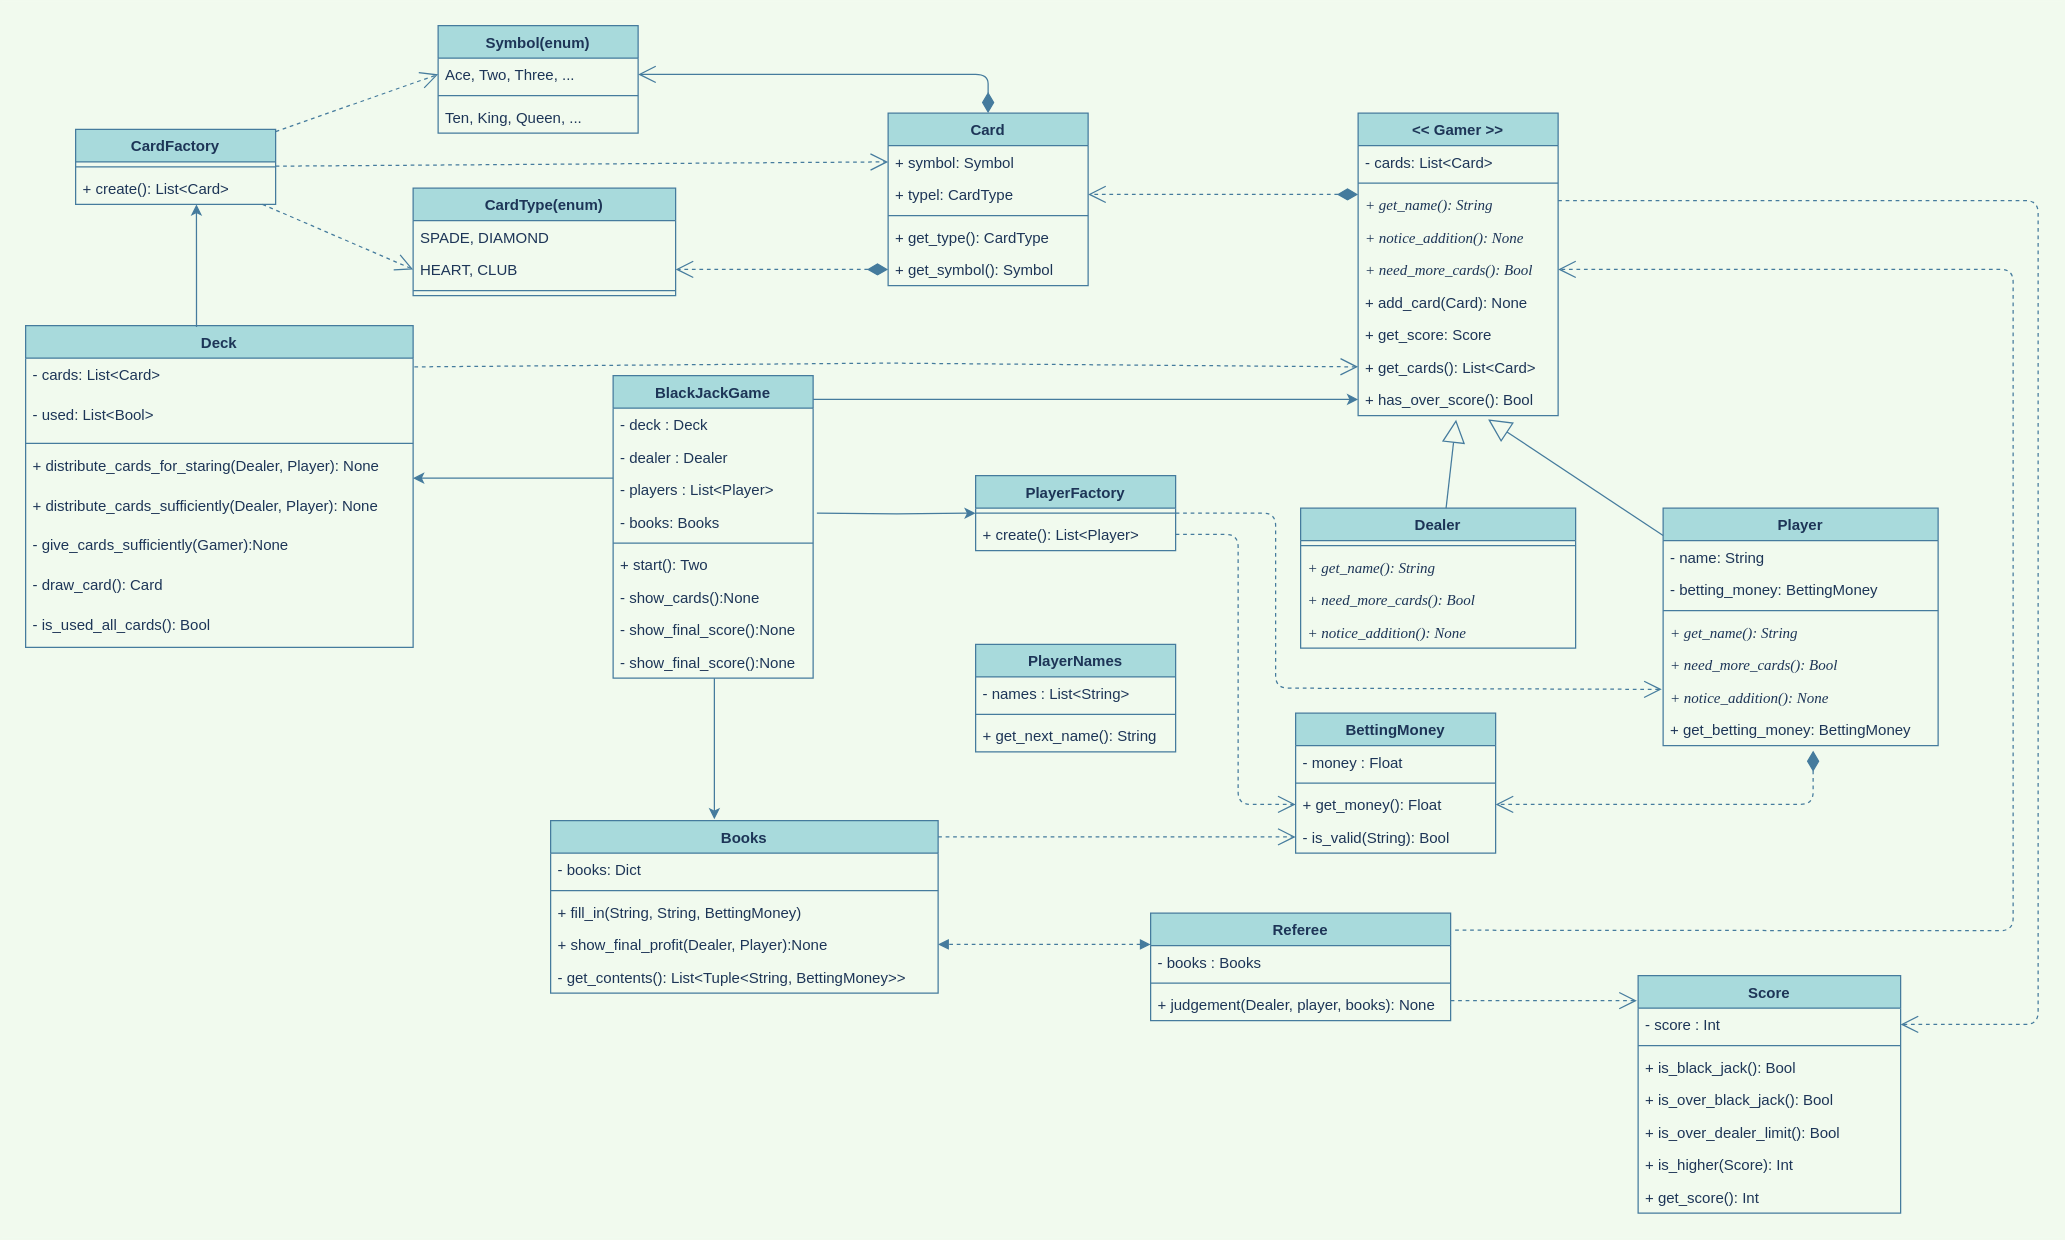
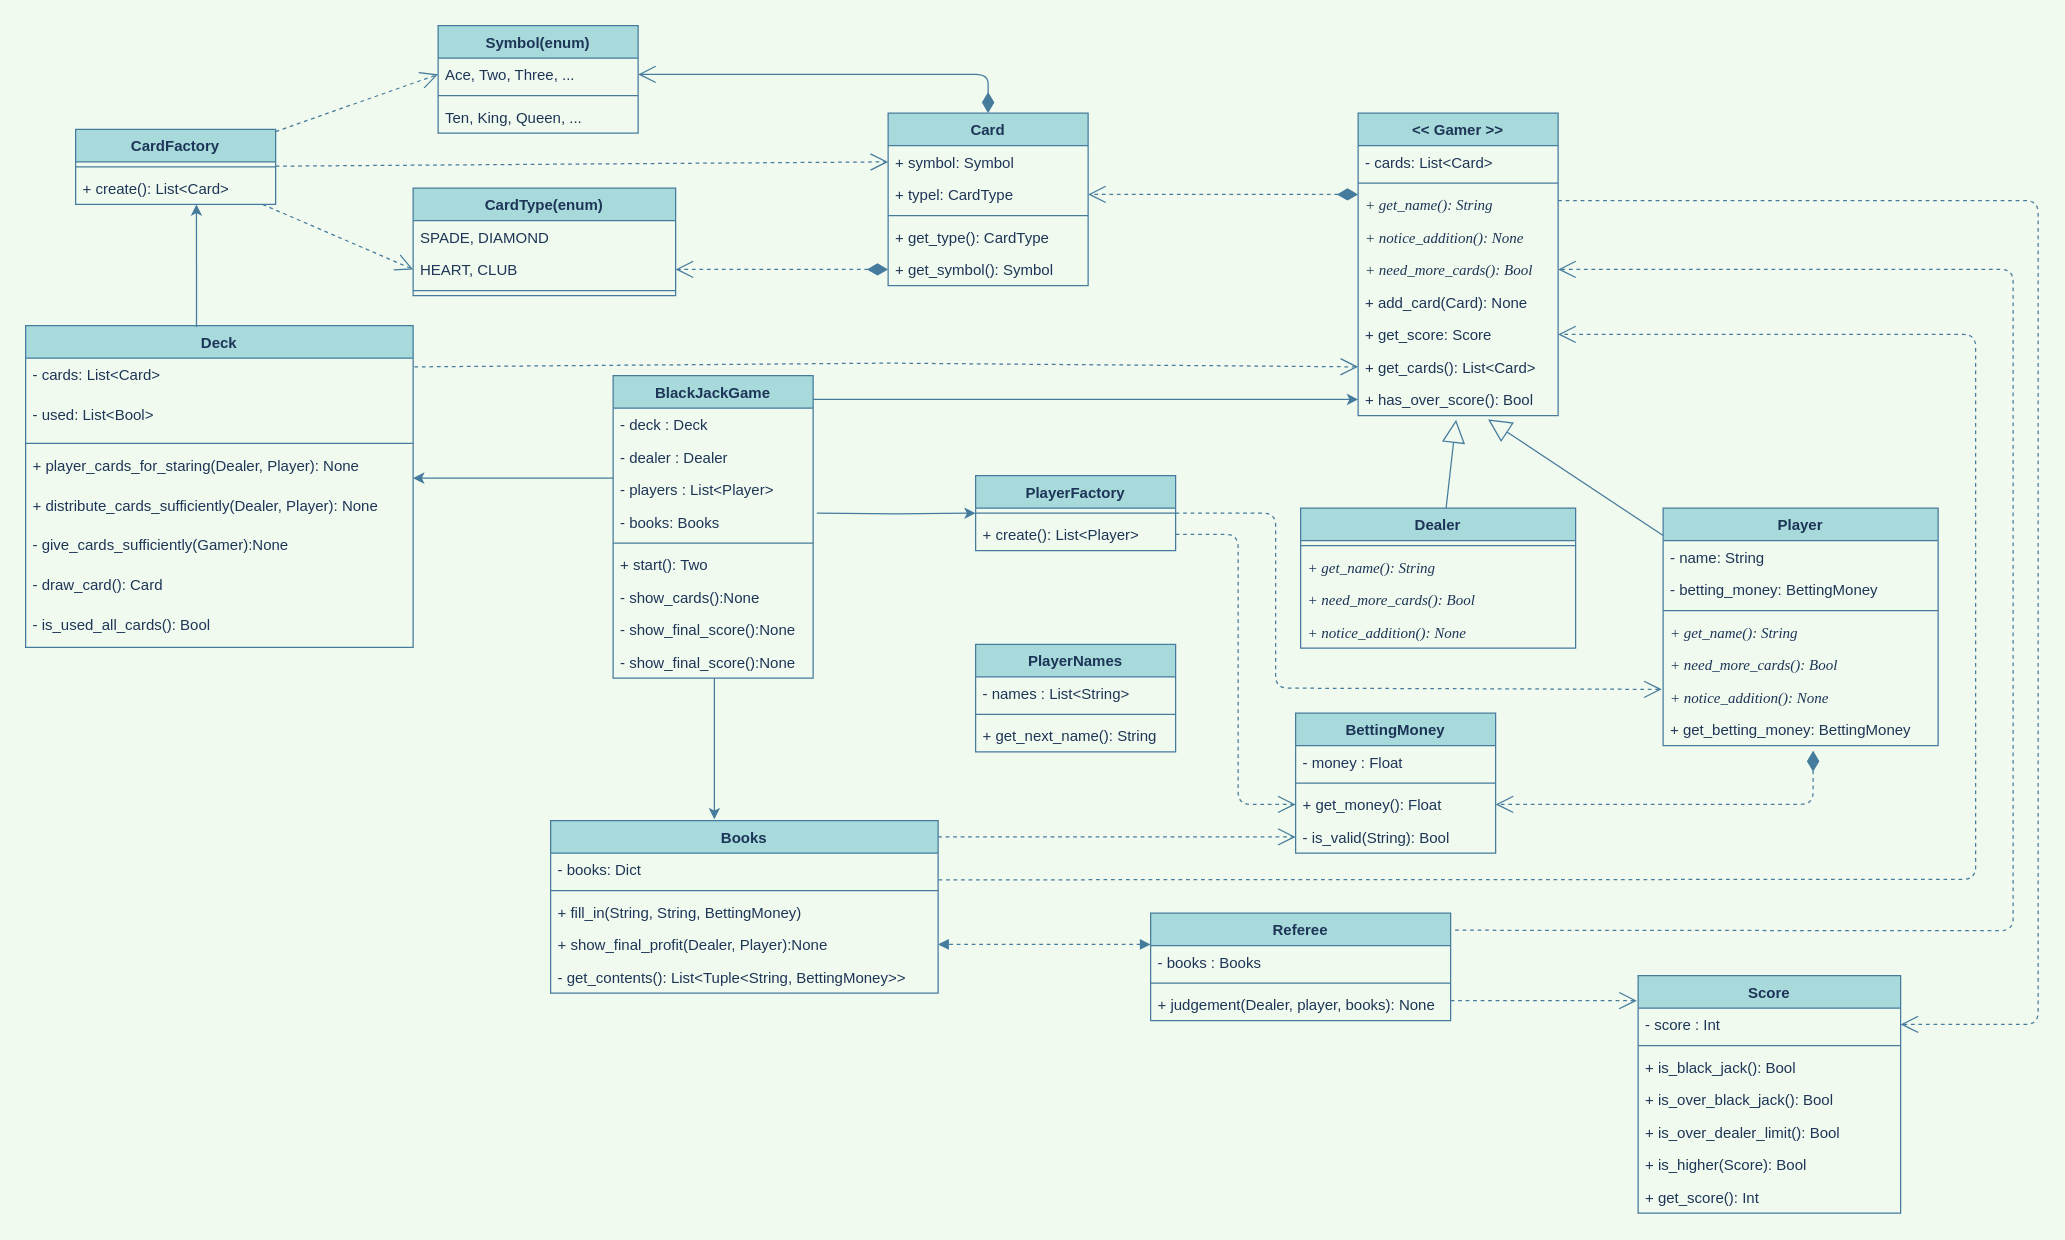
(231, 466) -> (217, 466)
none -> (1926, 879)
(1732, 1165) -> (1734, 1165)
